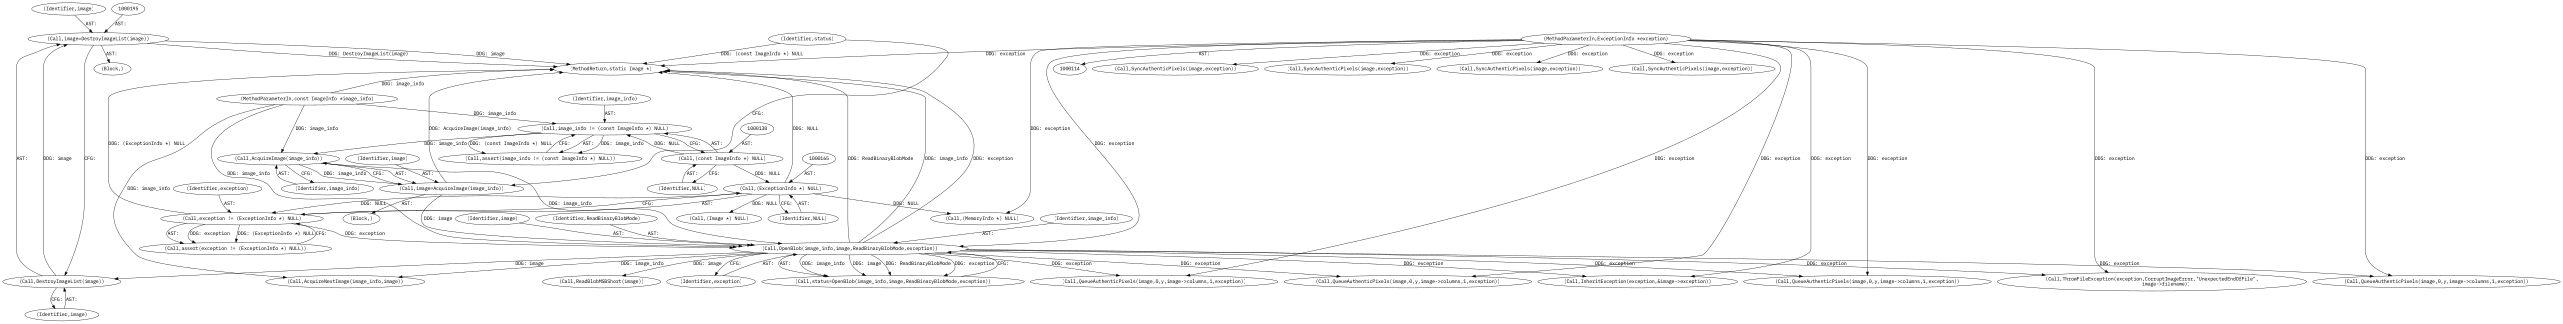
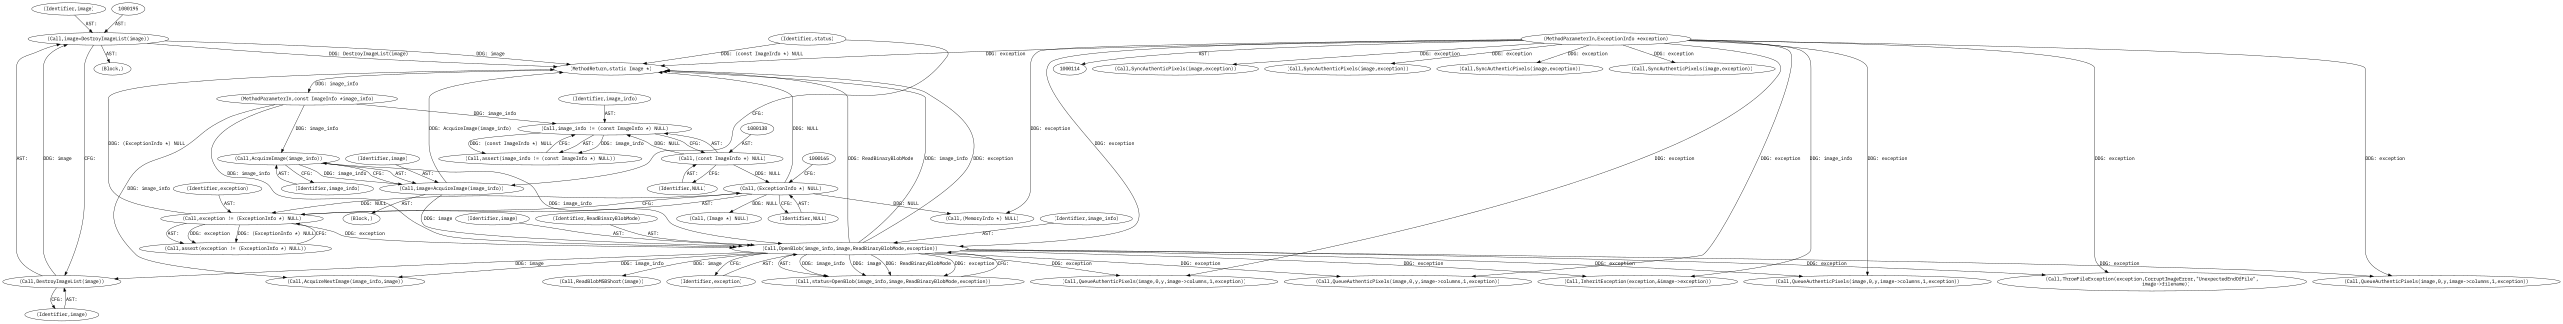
(440, 75) -> (380, 75)
(435, 140) -> none
(1831, 159) -> (1831, 159)
(811, 174) -> (811, 174)
